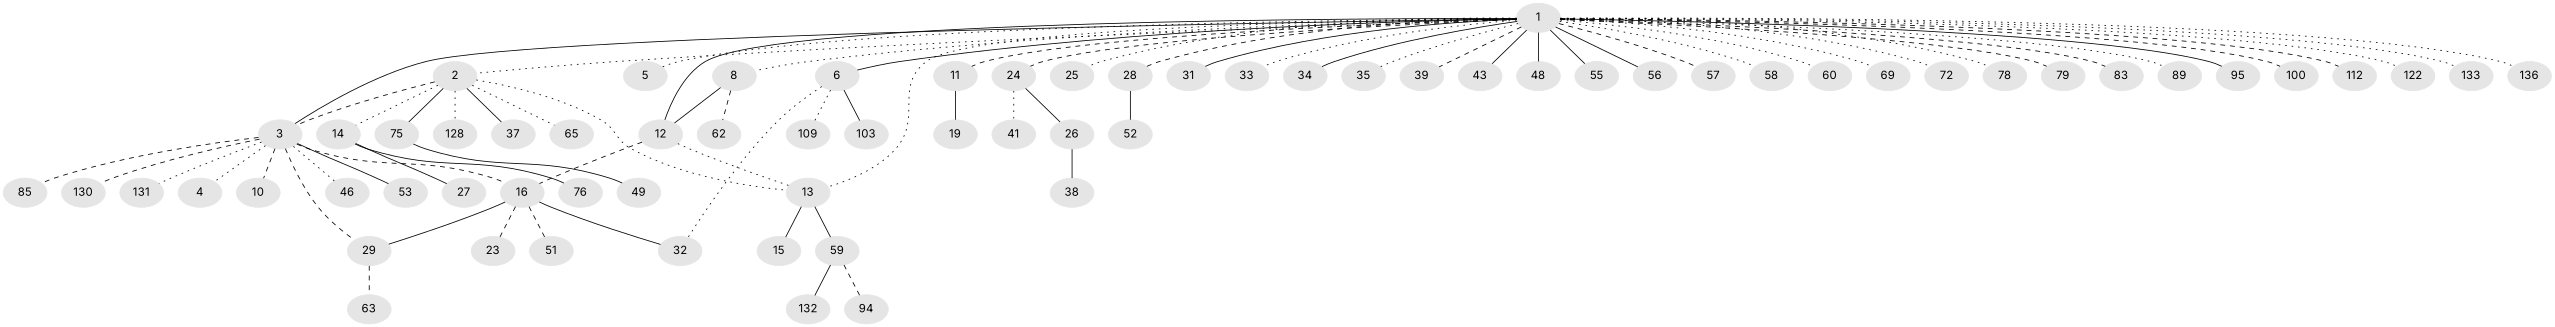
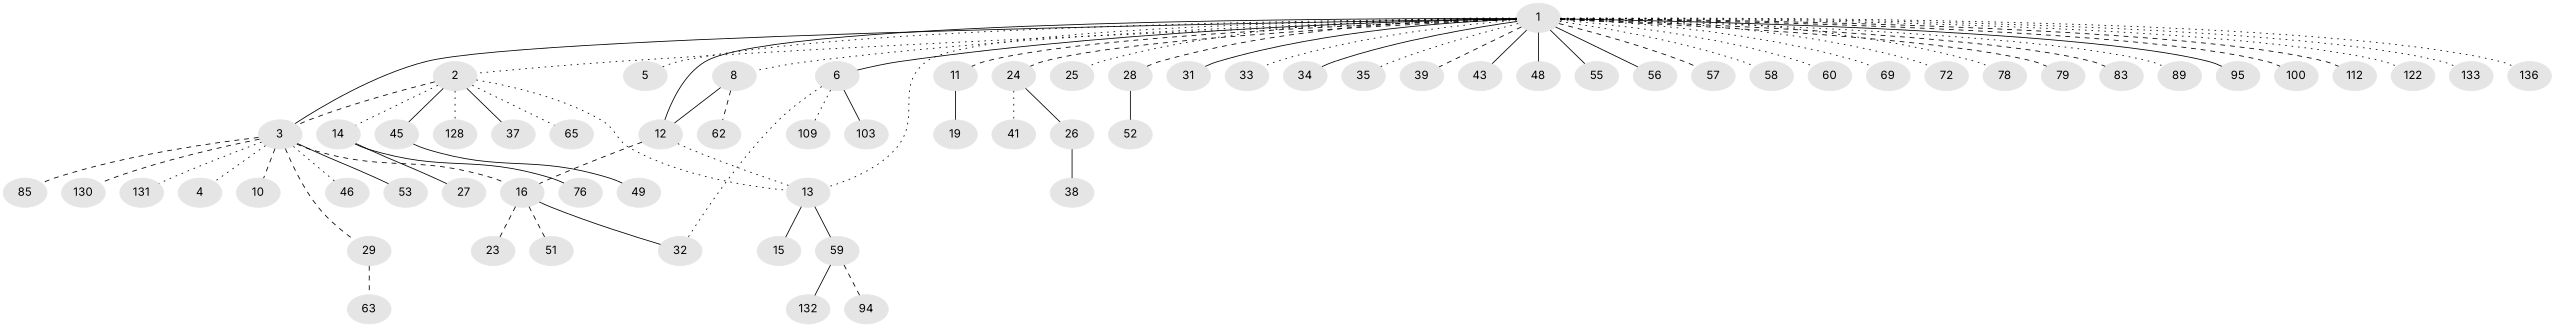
(397, 134) -> (397, 134)
(447, 225) -> none
